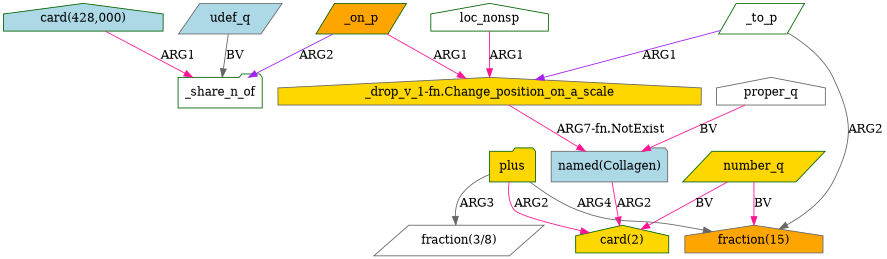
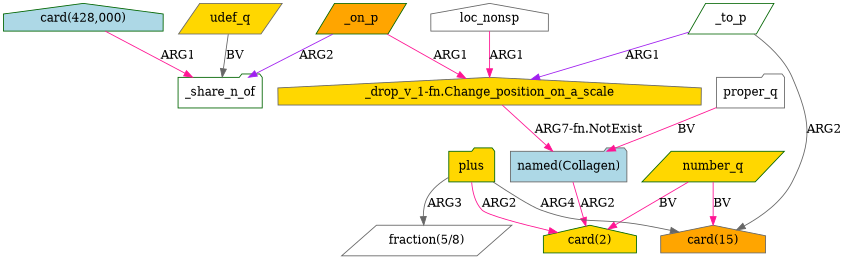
(230, 19) -> (230, 19)
(490, 19) -> (490, 19)
(771, 93) -> (751, 93)
(459, 241) -> (427, 241)
(754, 241) -> (713, 241)
